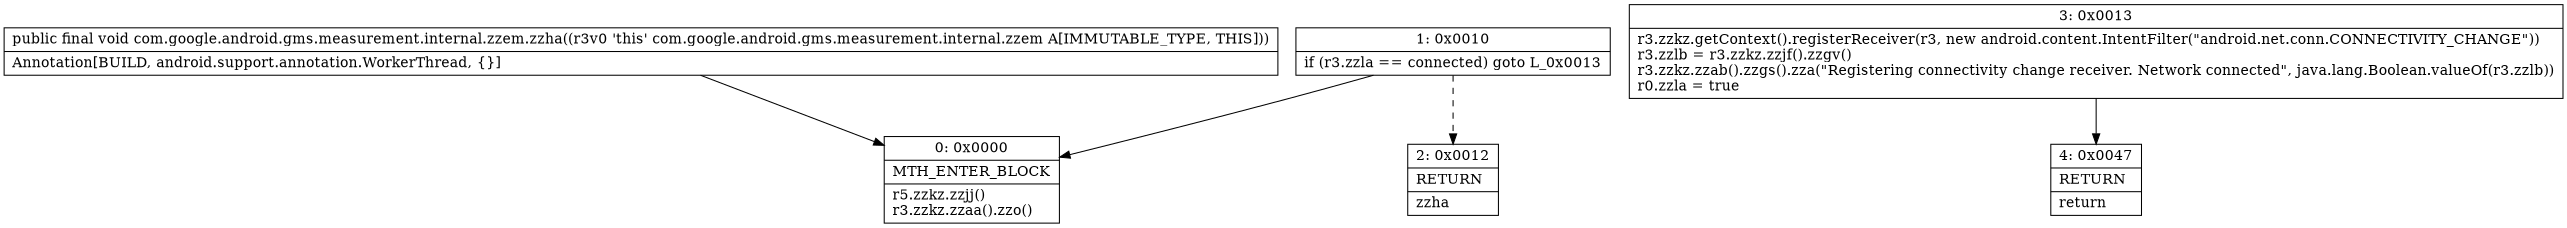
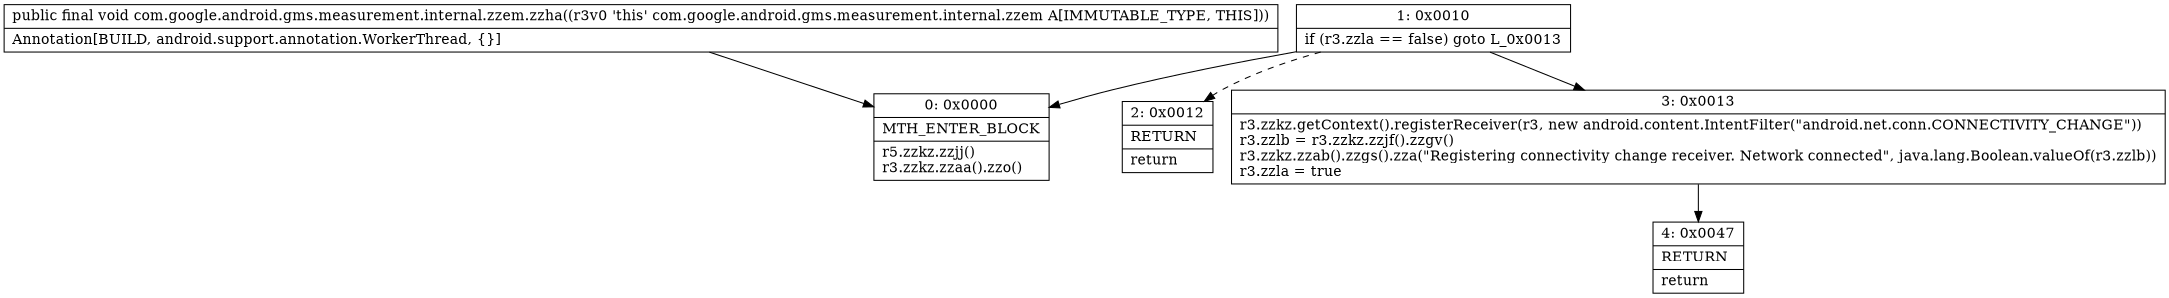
(1453, 63) -> (1434, 40)
none -> (1532, 69)
(1689, 86) -> (1291, 172)
(1433, 203) -> (1154, 160)
